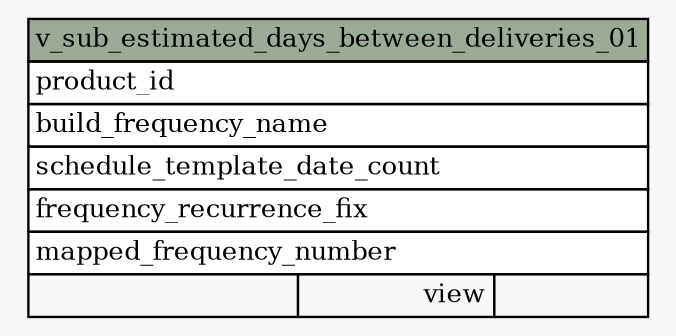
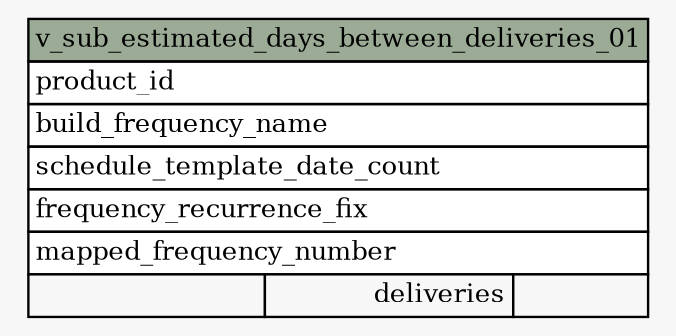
(455, 294) -> (440, 294)
